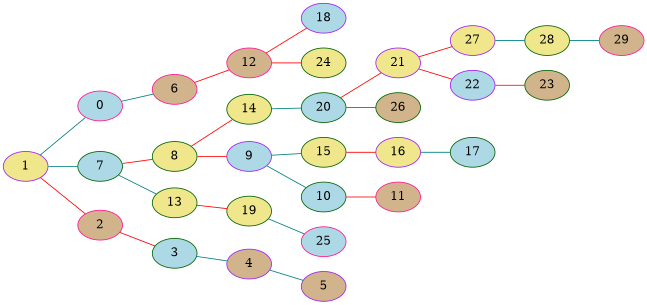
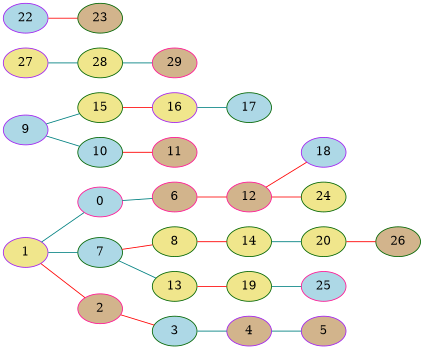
(398, 63) -> none
(324, 108) -> (324, 242)
(212, 156) -> none
